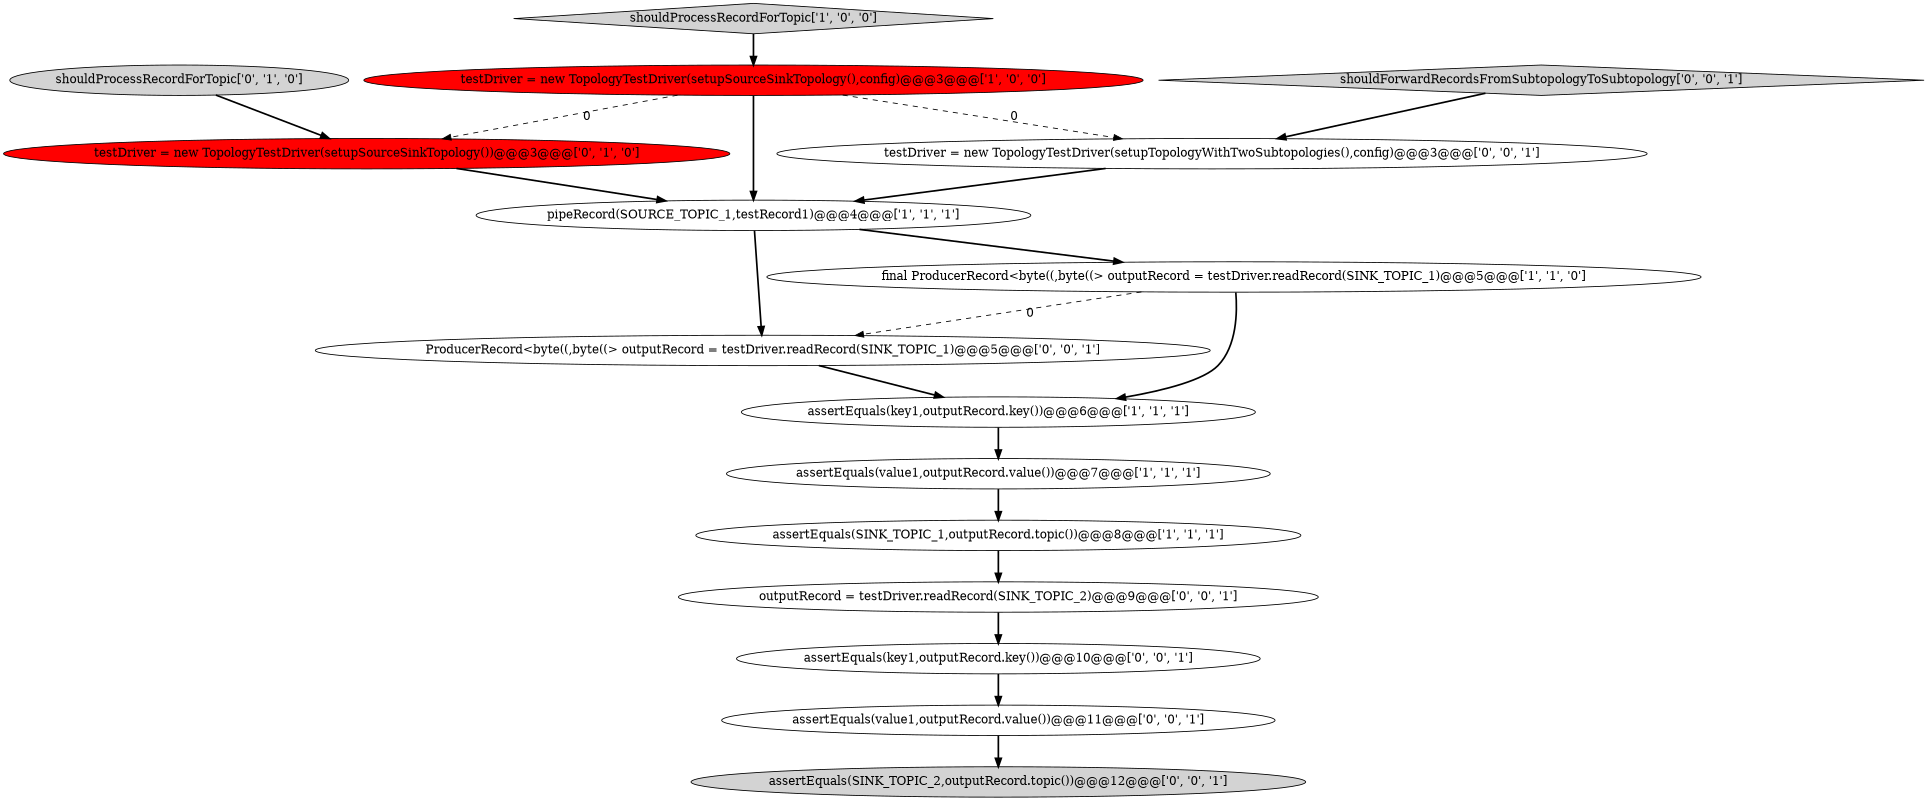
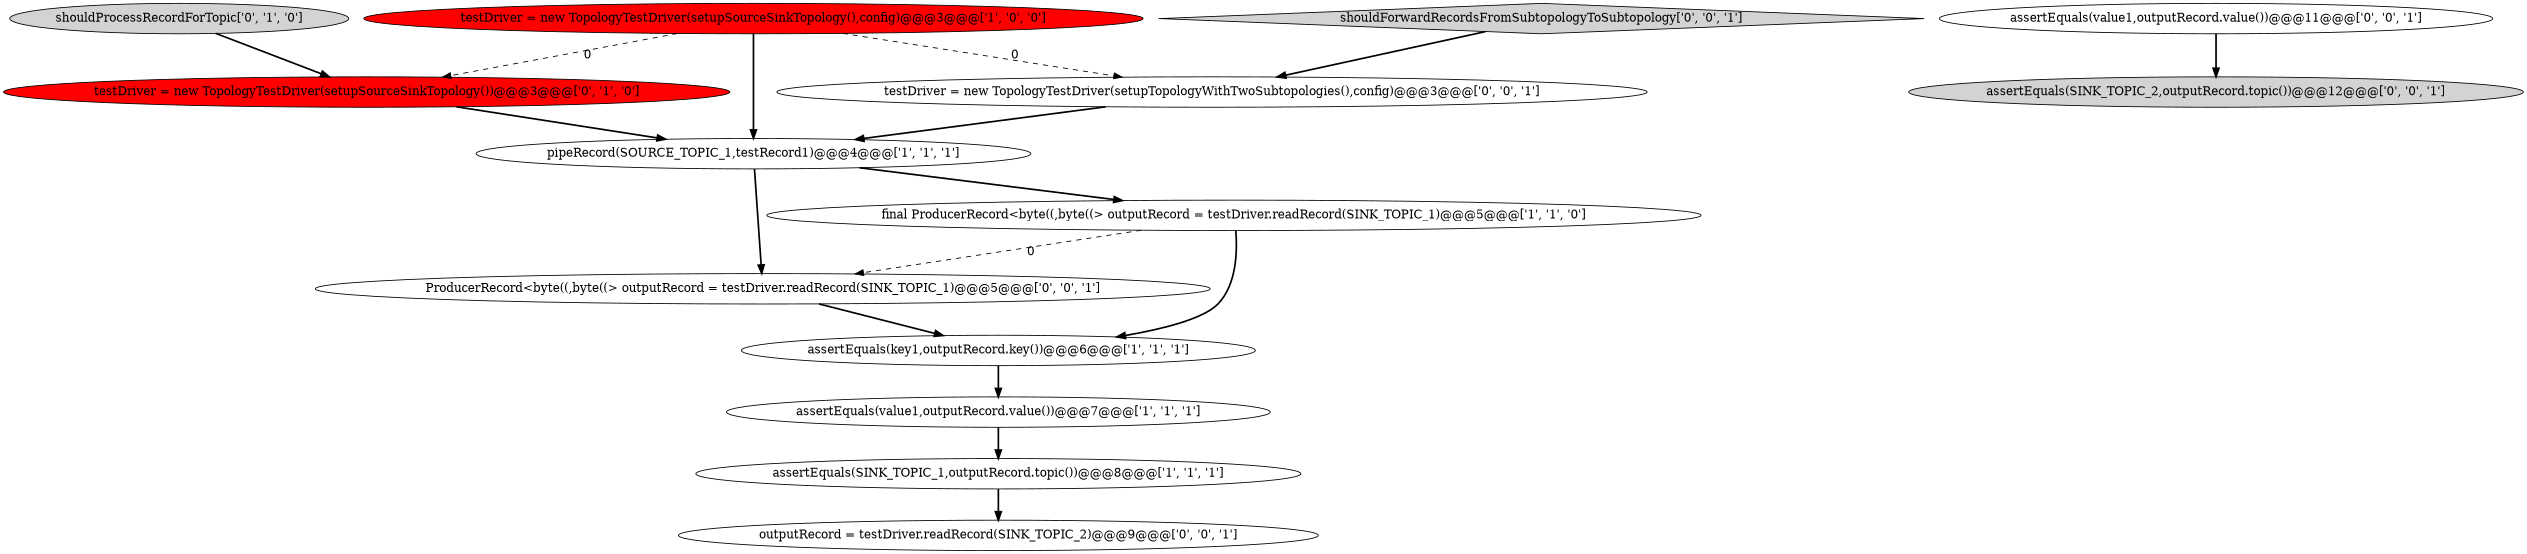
(753, 19) -> none
(998, 659) -> none
